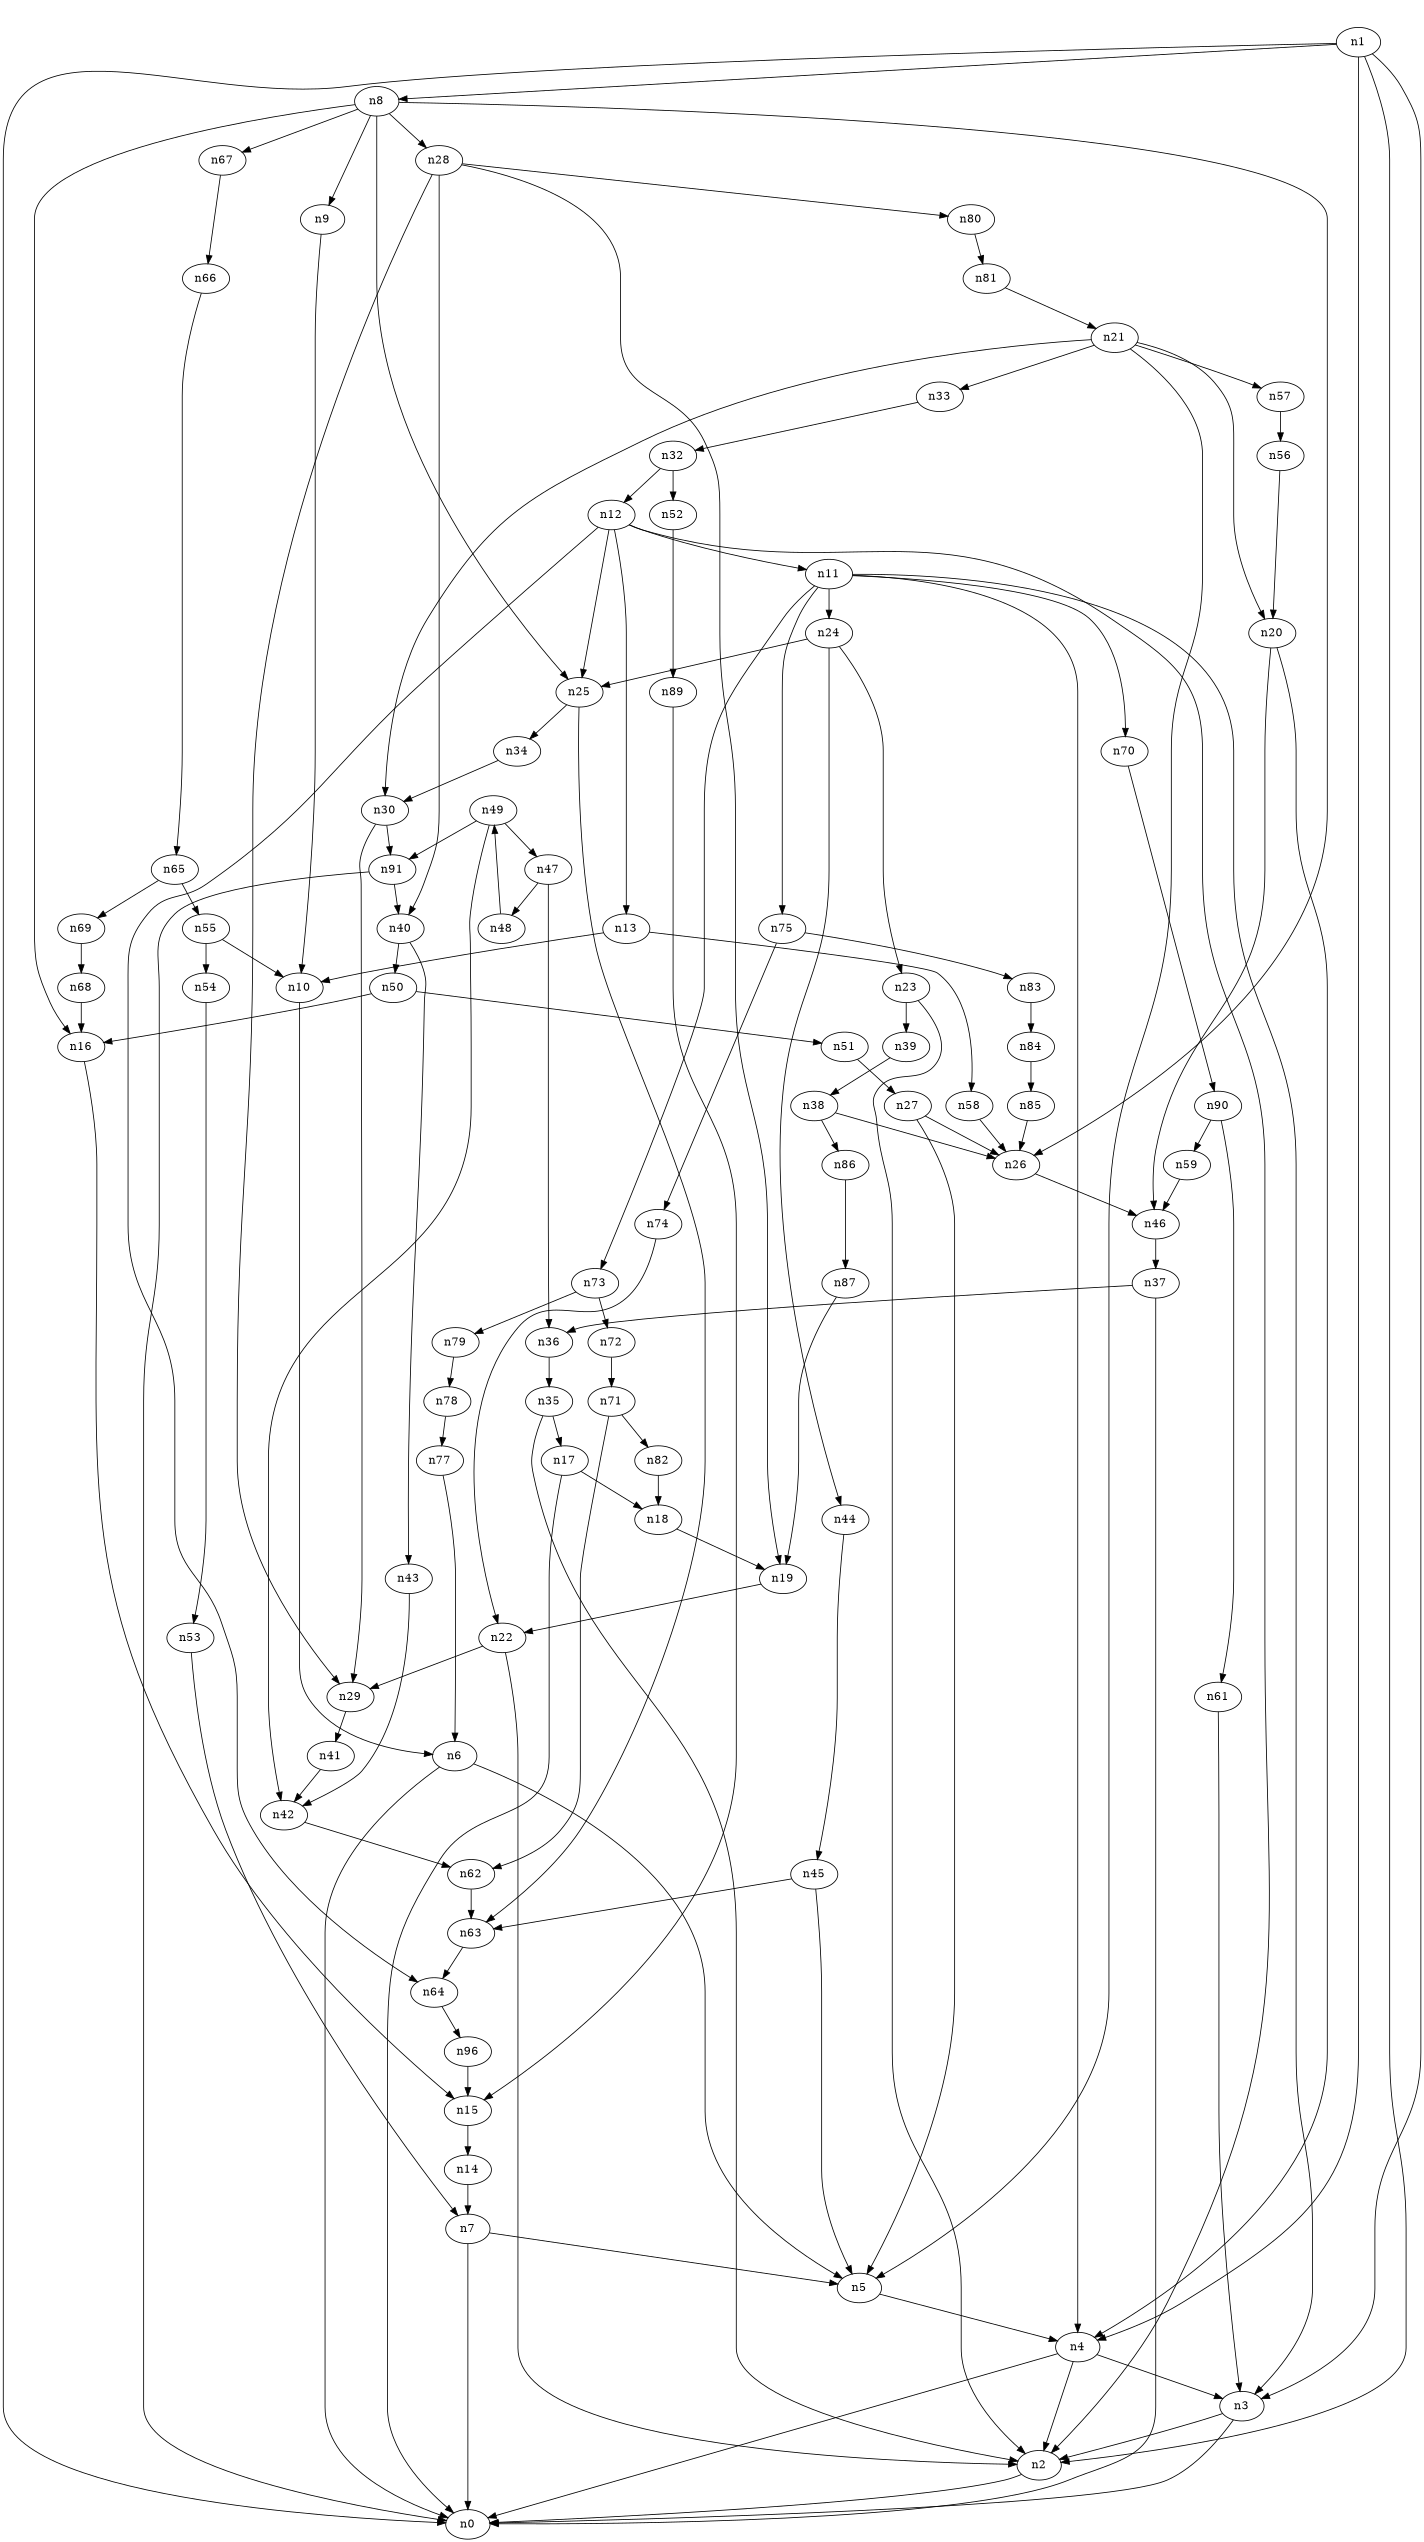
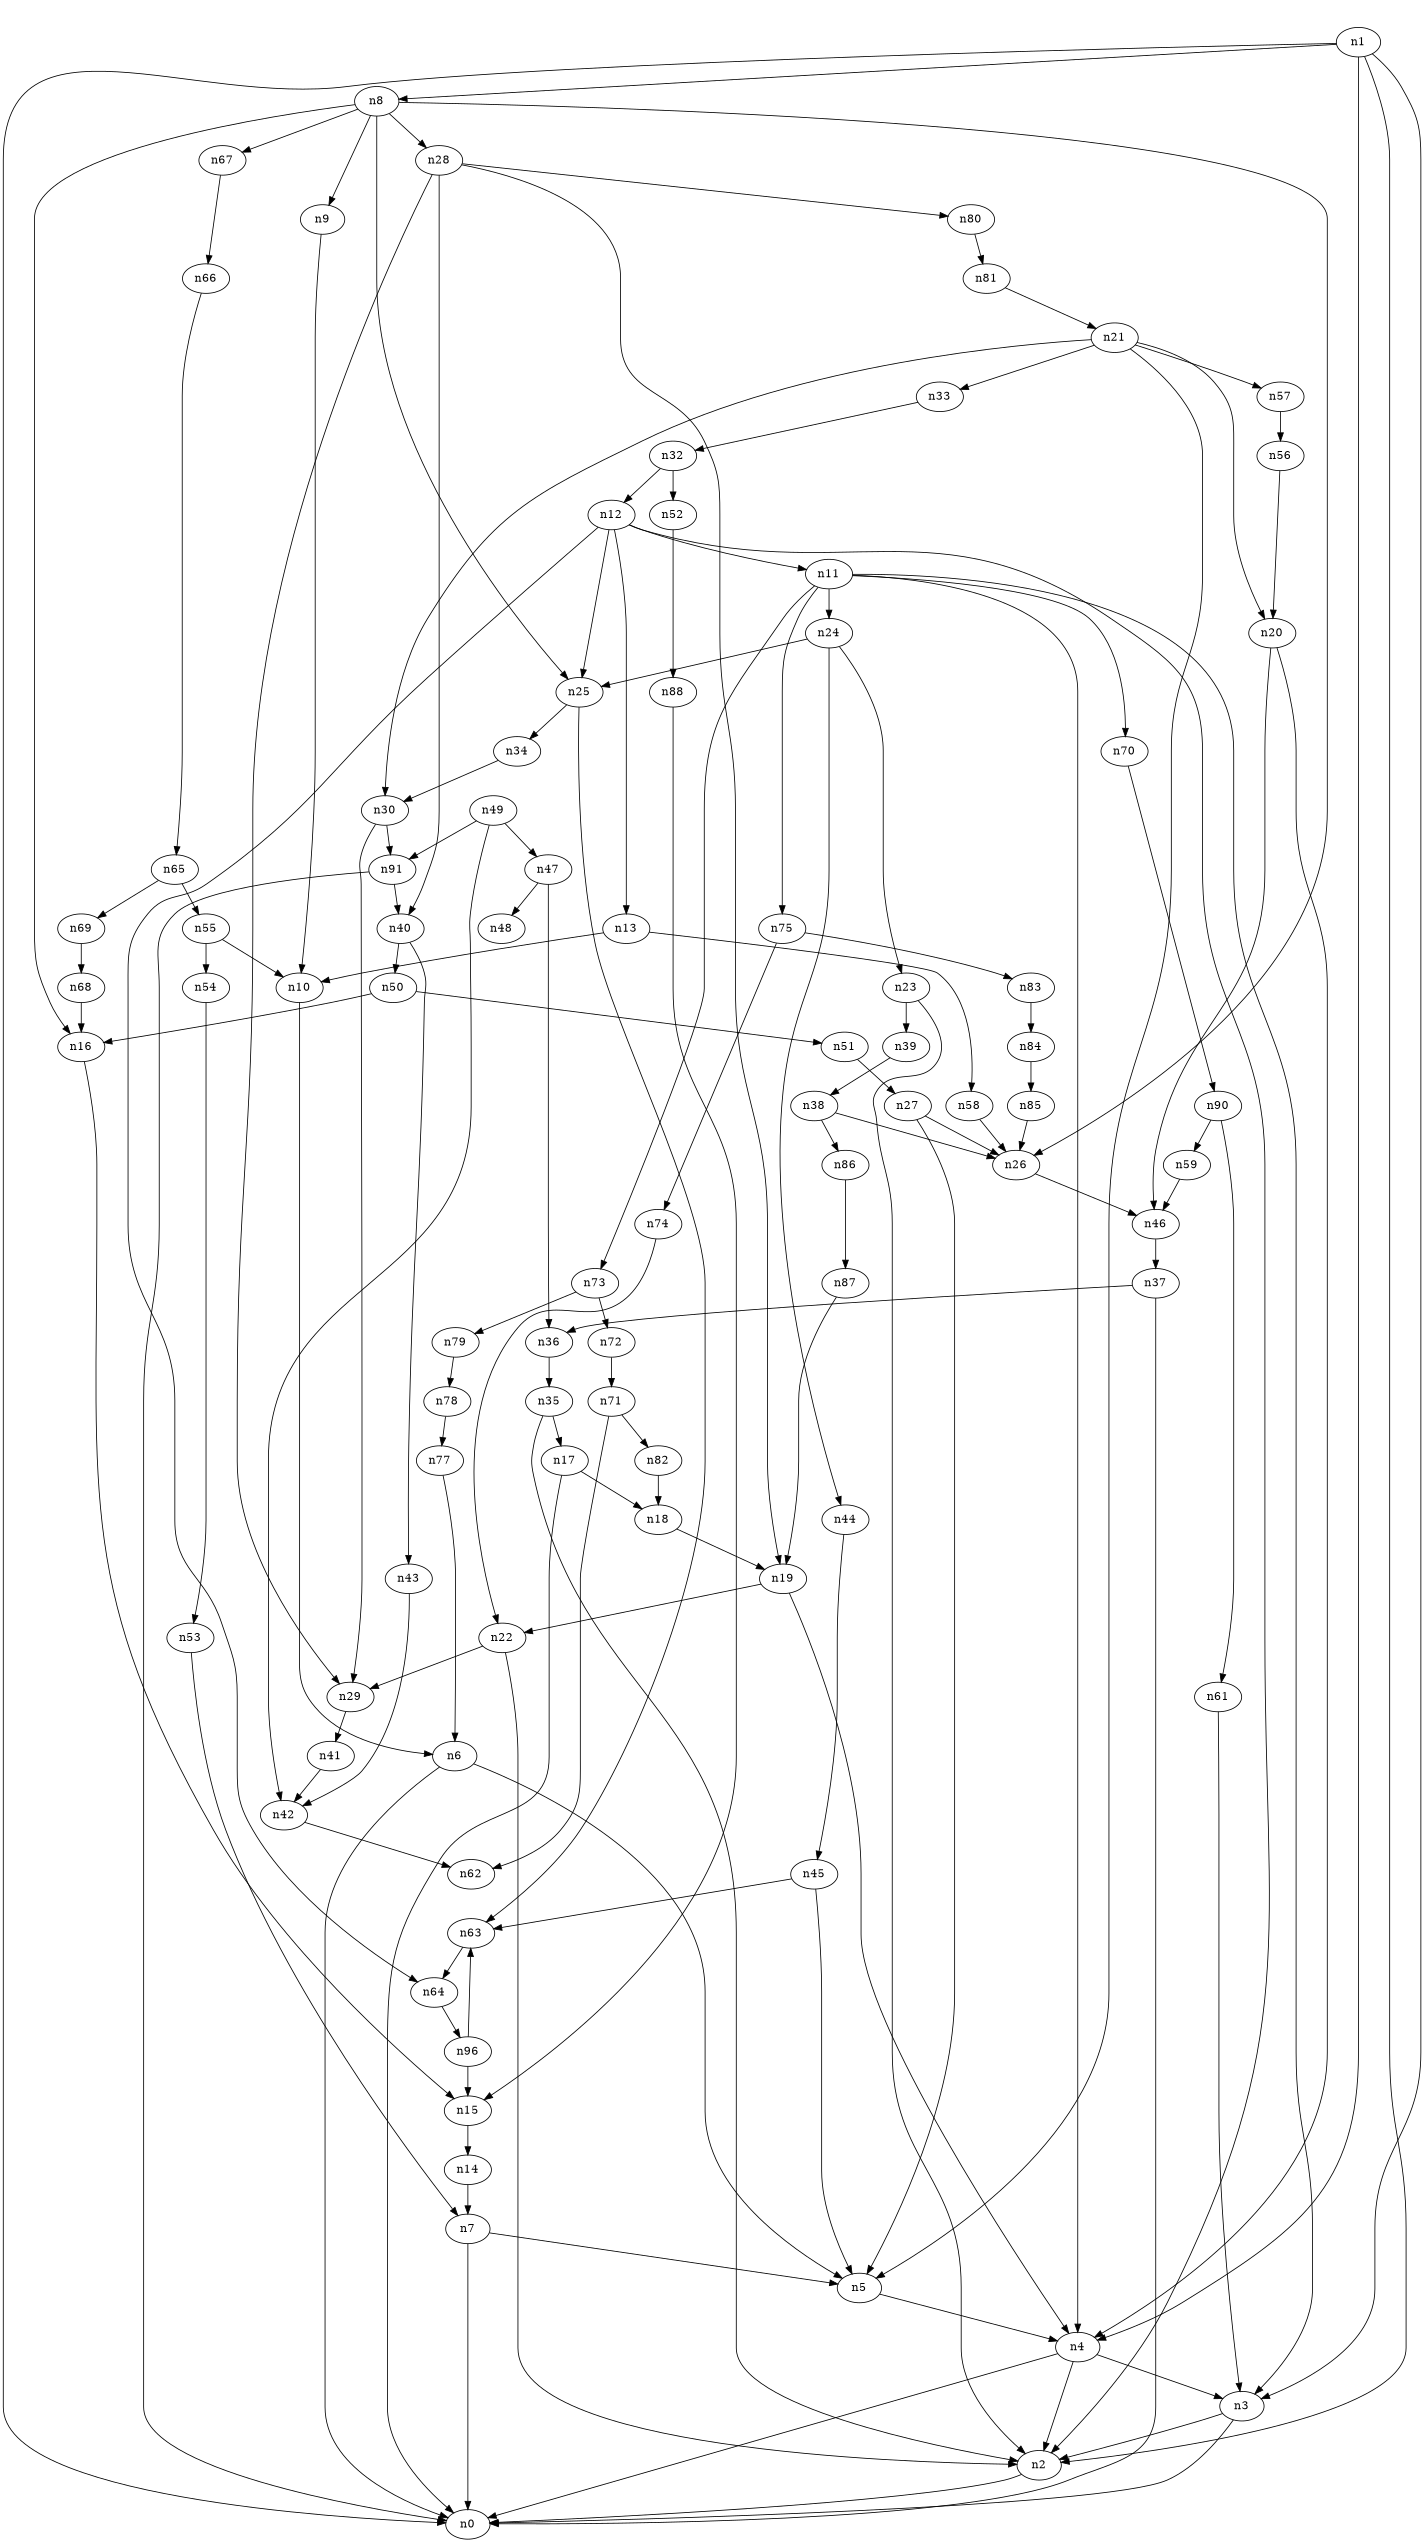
(673, 692) -> (673, 692)
(498, 874) -> none
(471, 1900) -> (469, 1997)
none -> (870, 1980)
